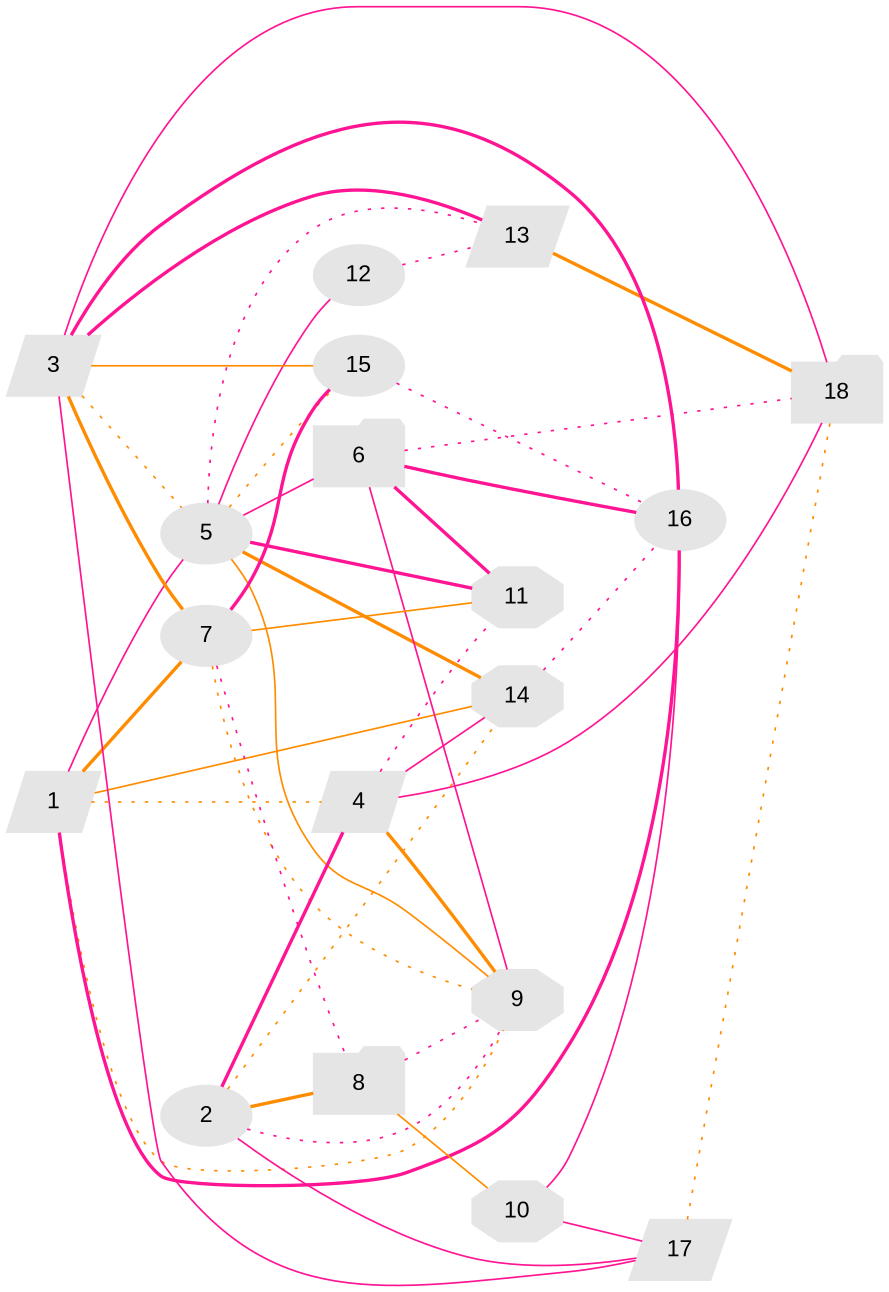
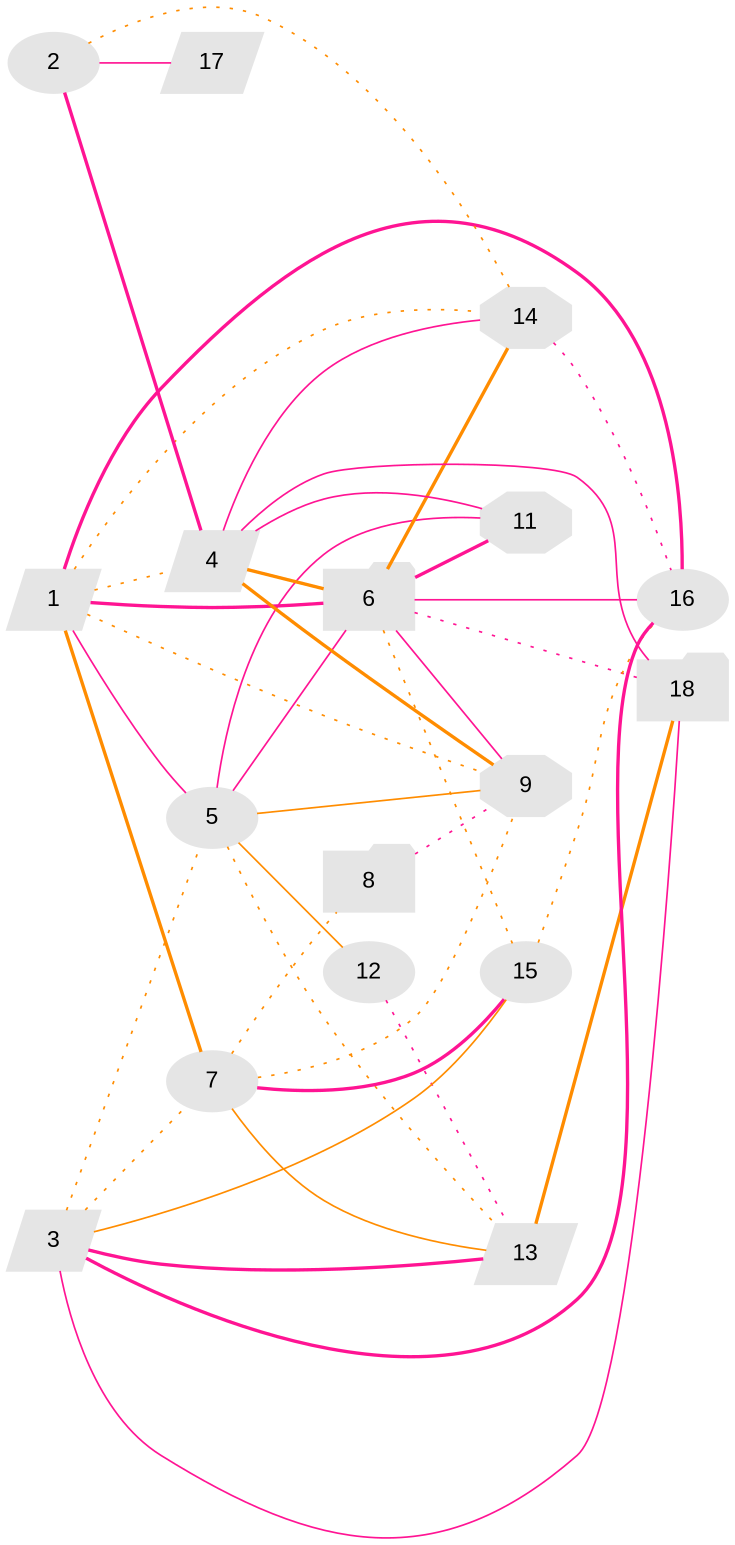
(269, 276) -> (338, 1037)
(266, 397) -> (291, 895)
(526, 446) -> (591, 780)
(279, 448) -> (445, 779)
(520, 491) -> (526, 600)
(120, 506) -> (136, 1158)
(361, 565) -> (311, 566)
none -> (285, 579)
(344, 605) -> (451, 453)
none -> (207, 608)
(345, 619) -> (342, 1210)
(438, 688) -> (366, 493)
(293, 747) -> (243, 380)
(759, 821) -> none
(286, 890) -> (282, 981)
(140, 1037) -> none
(282, 1100) -> none
(395, 1133) -> none
(518, 1211) -> none
